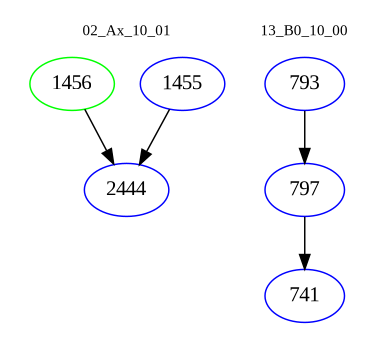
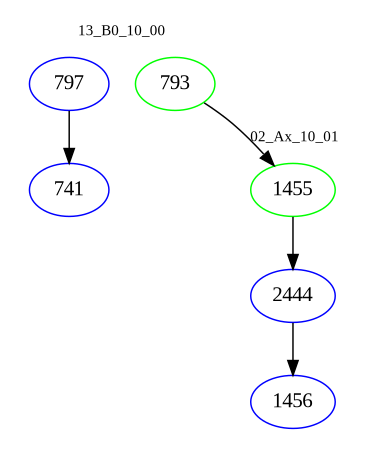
(72, 84) -> (293, 402)
(183, 84) -> (293, 190)
(305, 84) -> (175, 84)
(96, 130) -> (293, 342)
(305, 130) -> (249, 138)
